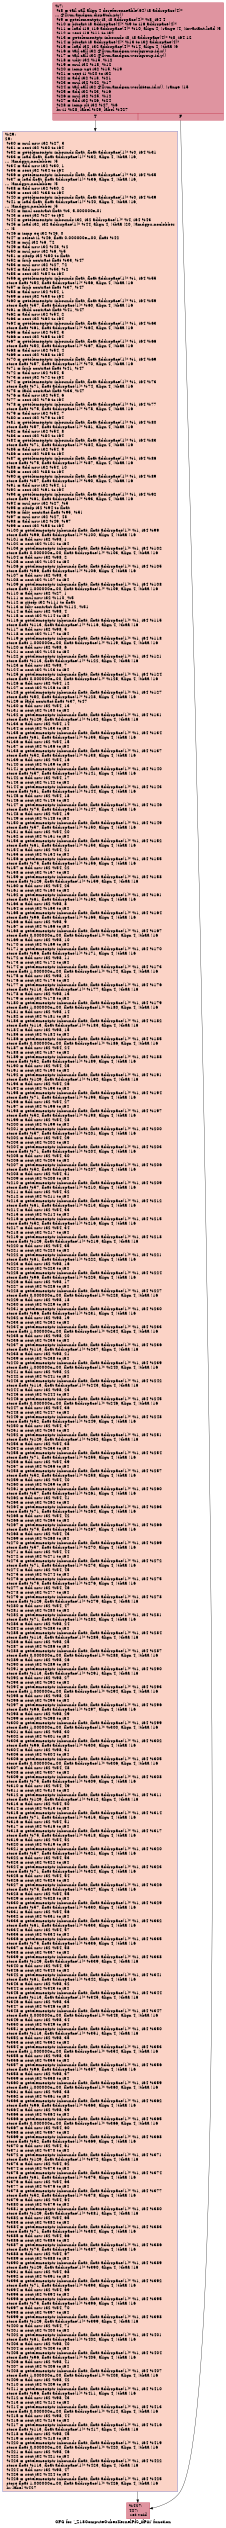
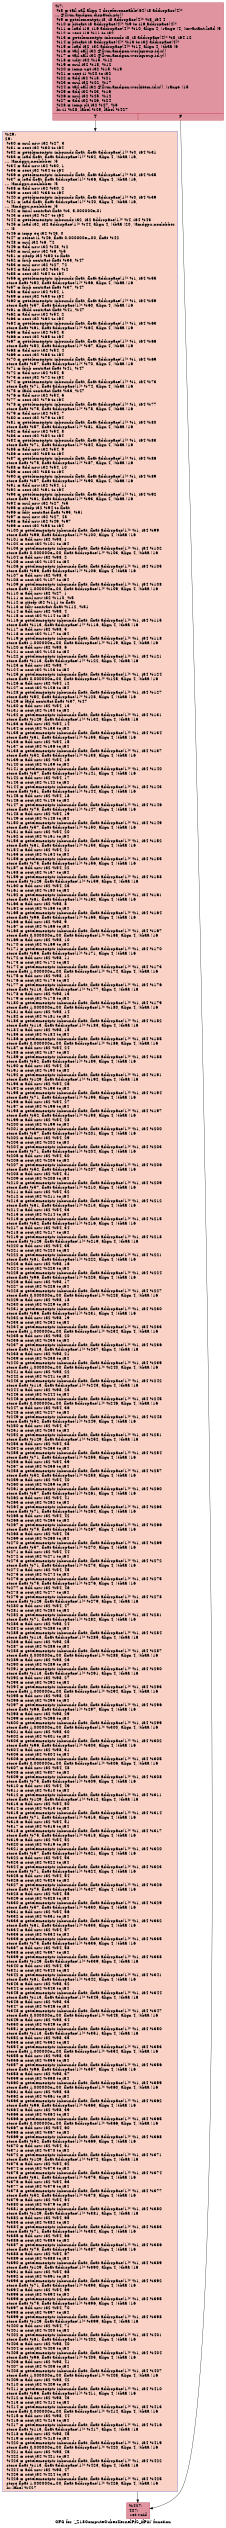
(37, 1971) -> (37, 1971)
